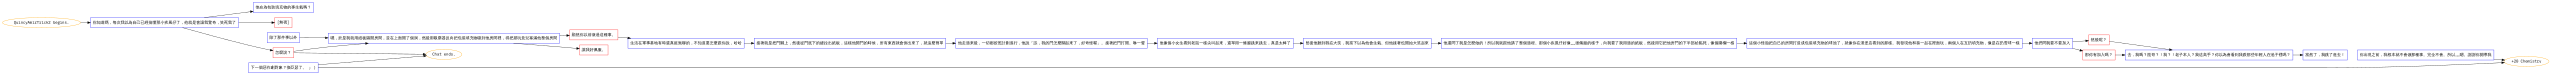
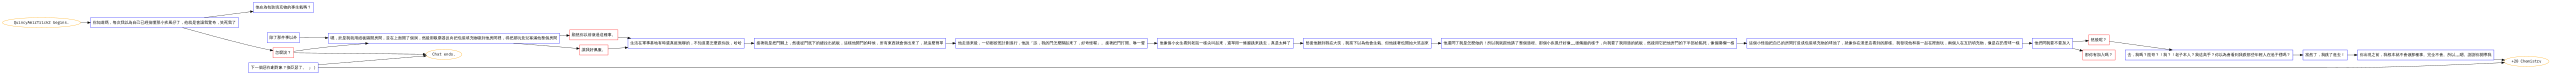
(283, 23) -> none
none -> (617, 48)
(2119, 55) -> none
none -> (2351, 55)
